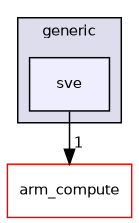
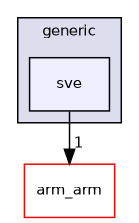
(70, 191) -> (70, 191)
